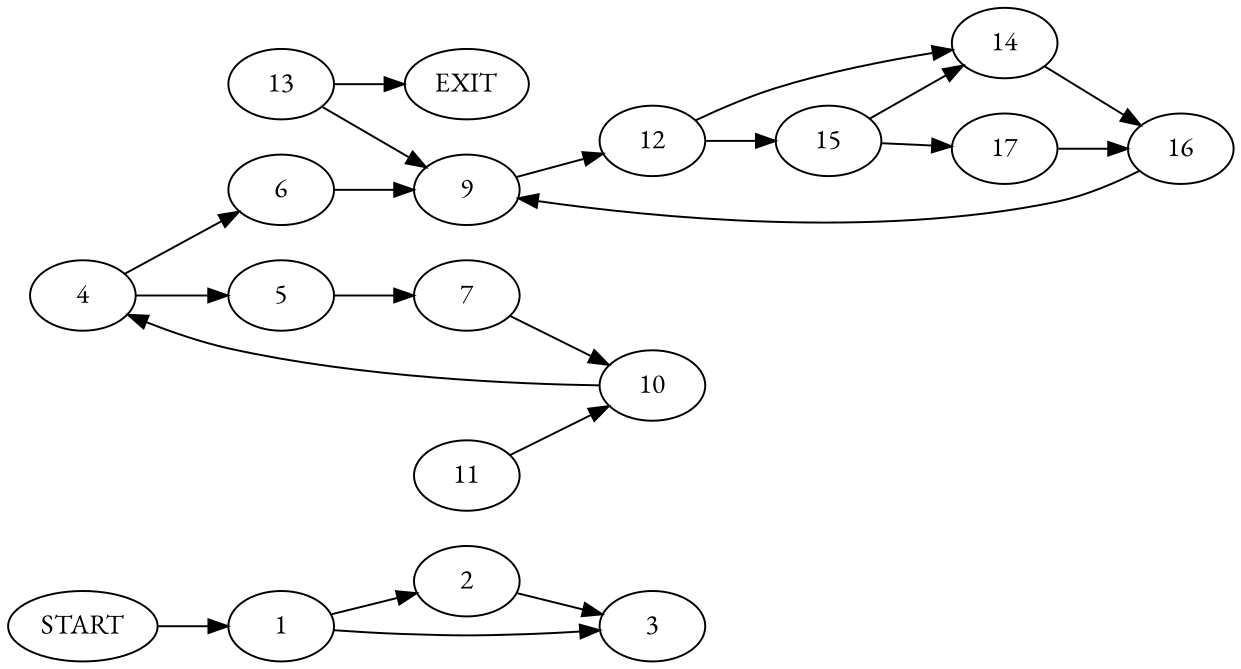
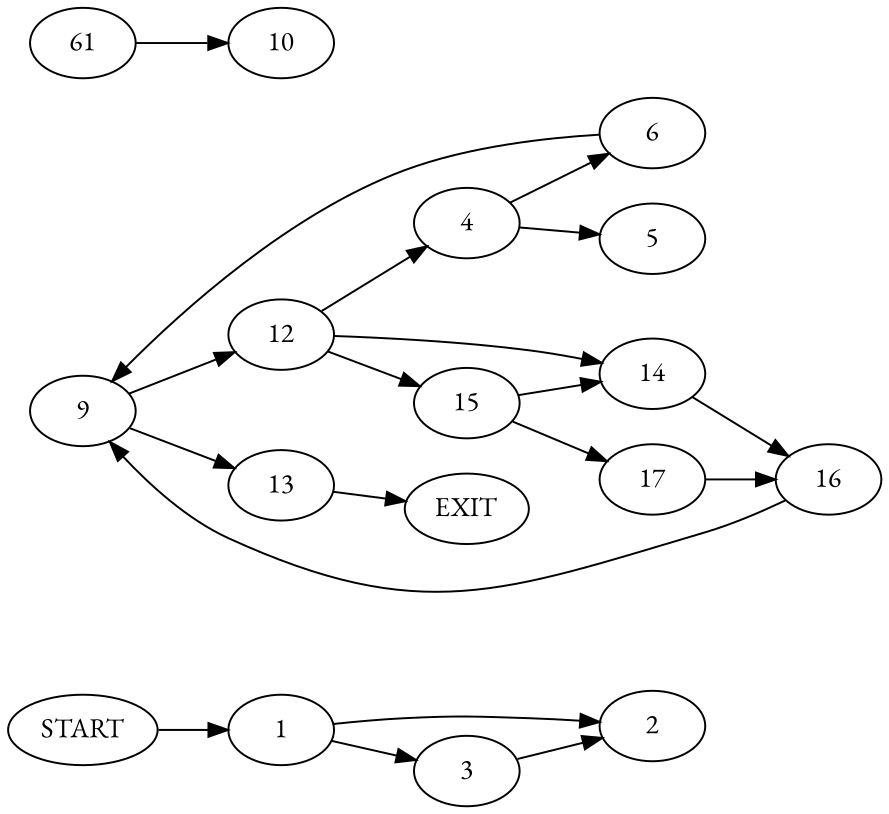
(366, 132) -> (173, 445)
(467, 295) -> none
(370, 371) -> (366, 284)
(467, 476) -> (83, 43)
(550, 601) -> (550, 751)
